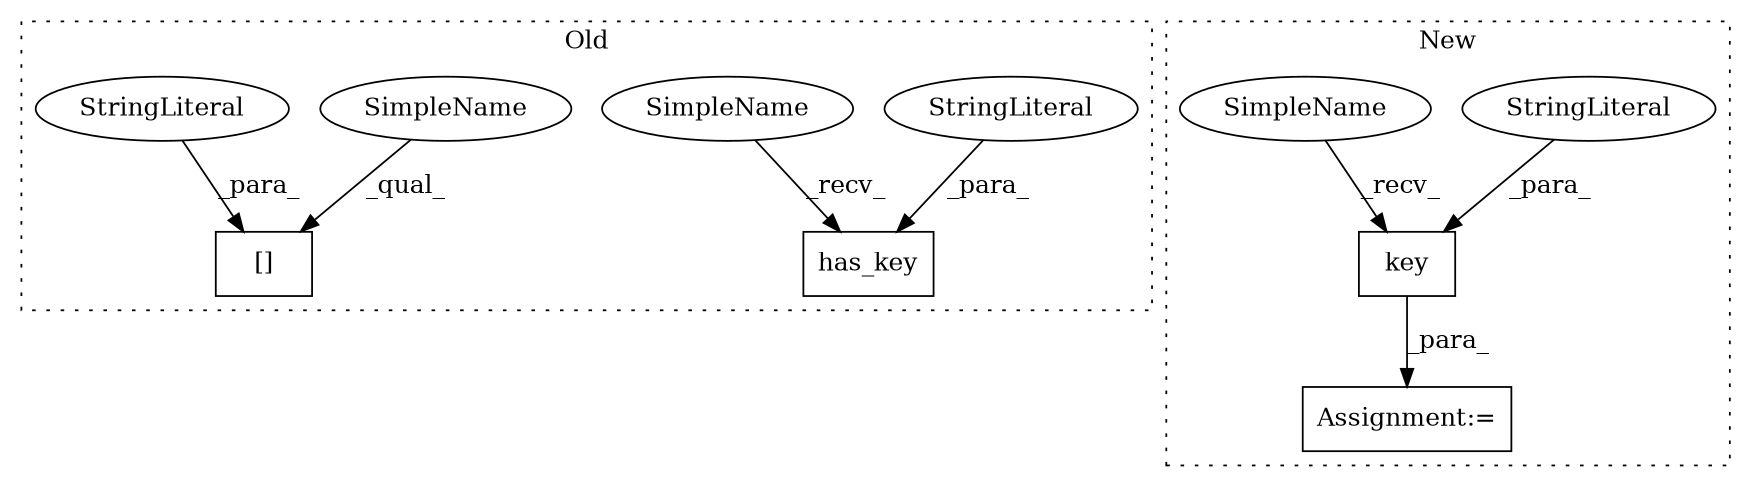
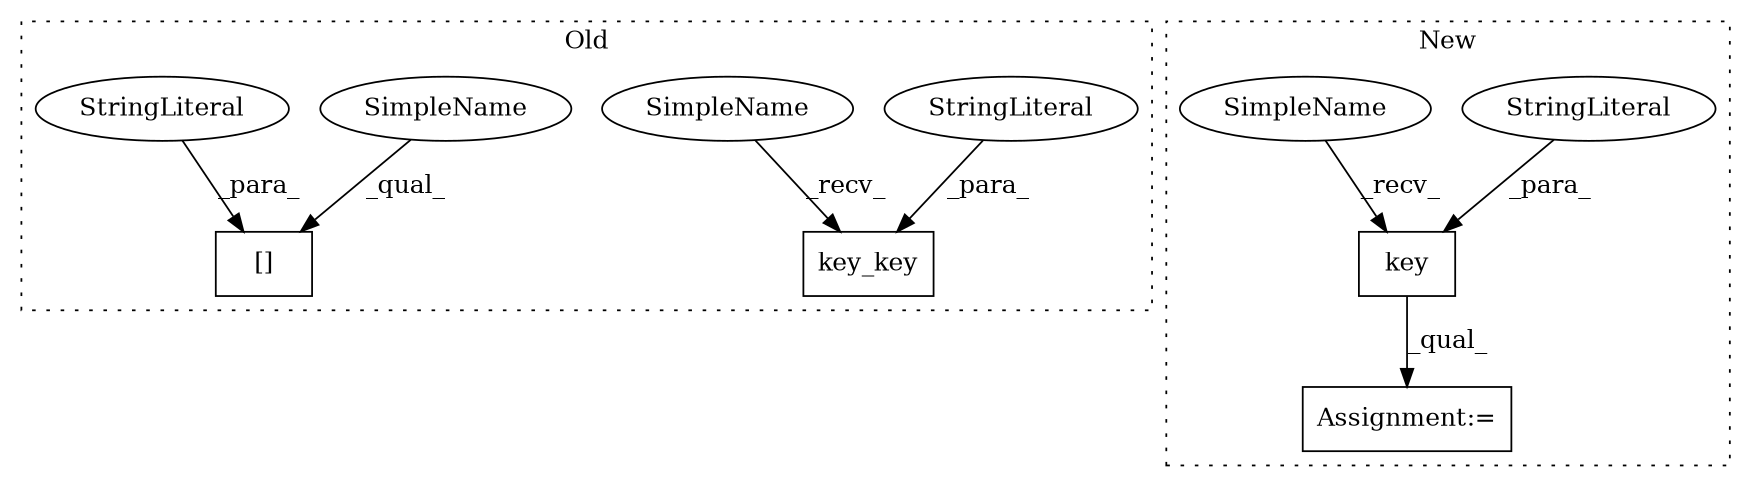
(868, 264) -> (868, 264)
(1448, 342) -> (1448, 342)
